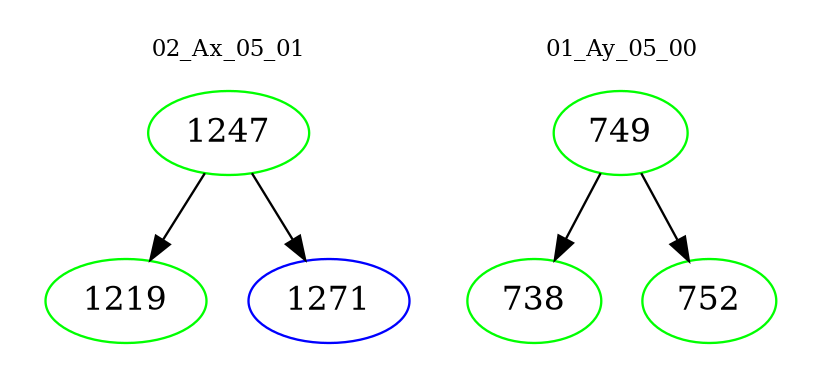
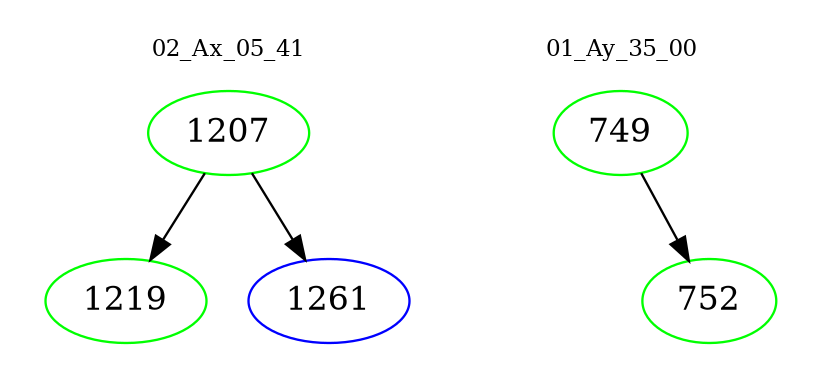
(229, 50) -> (229, 50)
(622, 50) -> (622, 50)
(229, 133) -> (229, 133)
(329, 301) -> (329, 301)
(534, 301) -> none
